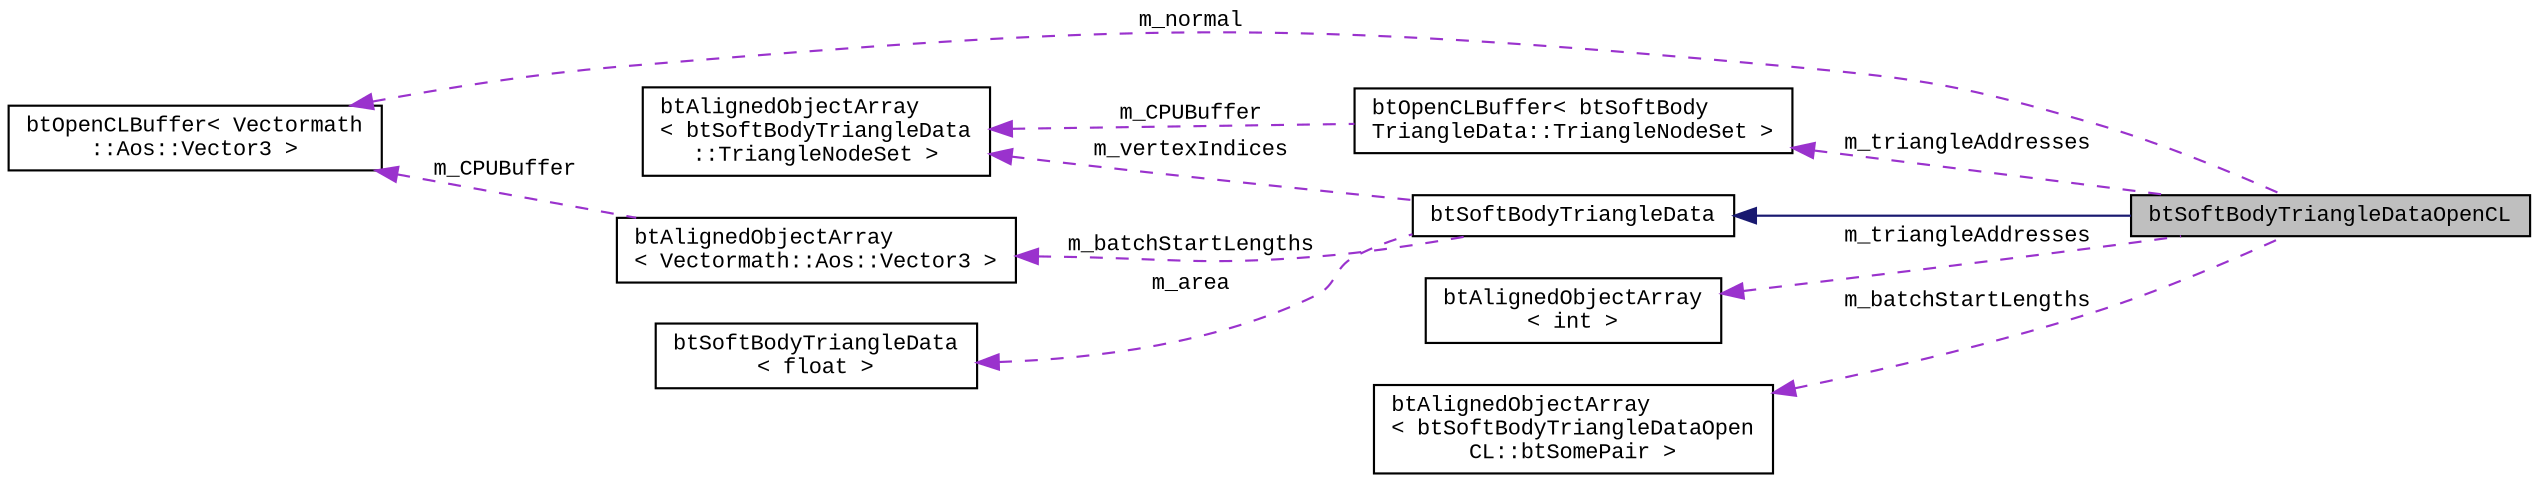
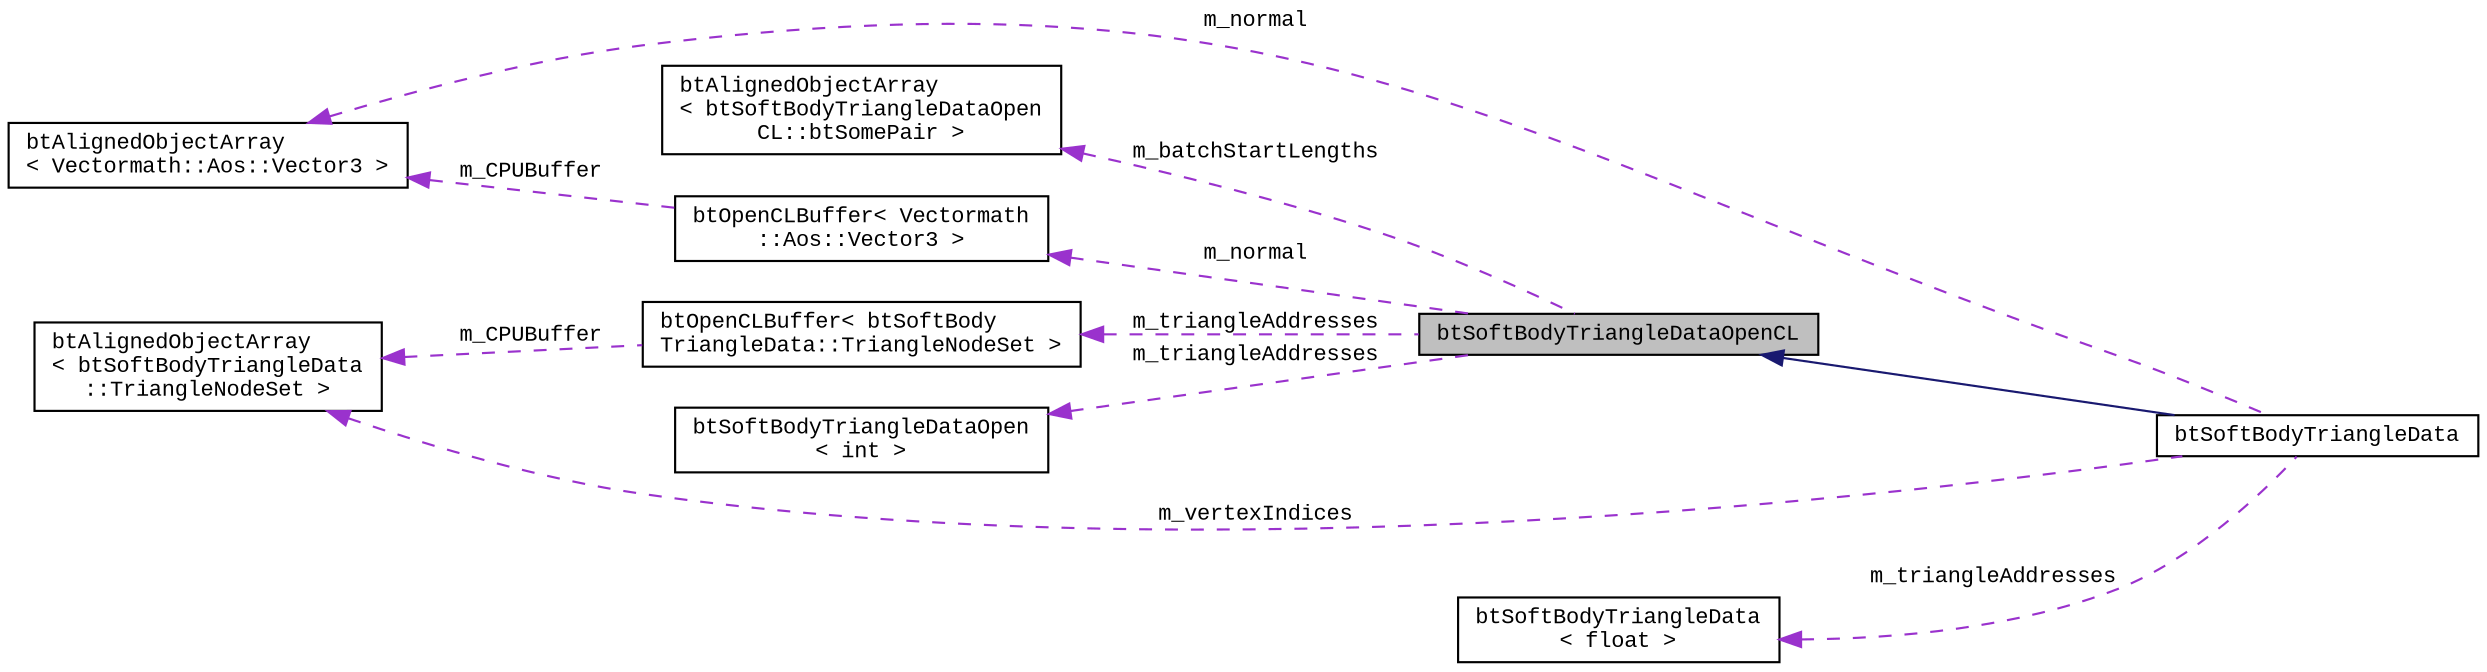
(517, 196) -> (552, 194)
(1944, 216) -> (1979, 387)
(1185, 245) -> (1250, 20)
(1185, 284) -> (1988, 577)
(1573, 311) -> (862, 440)
